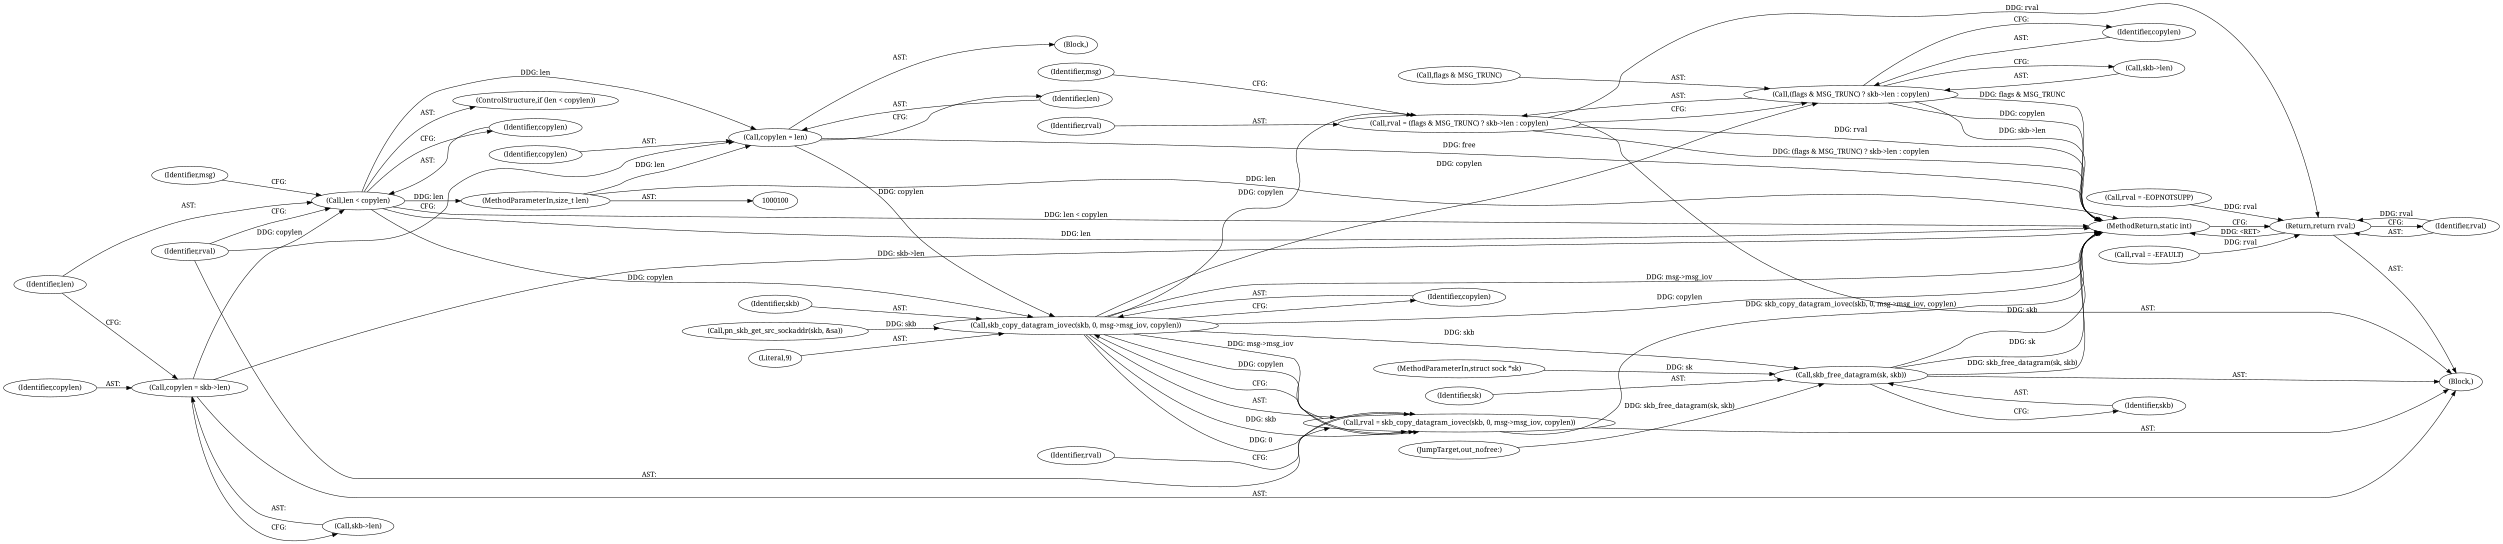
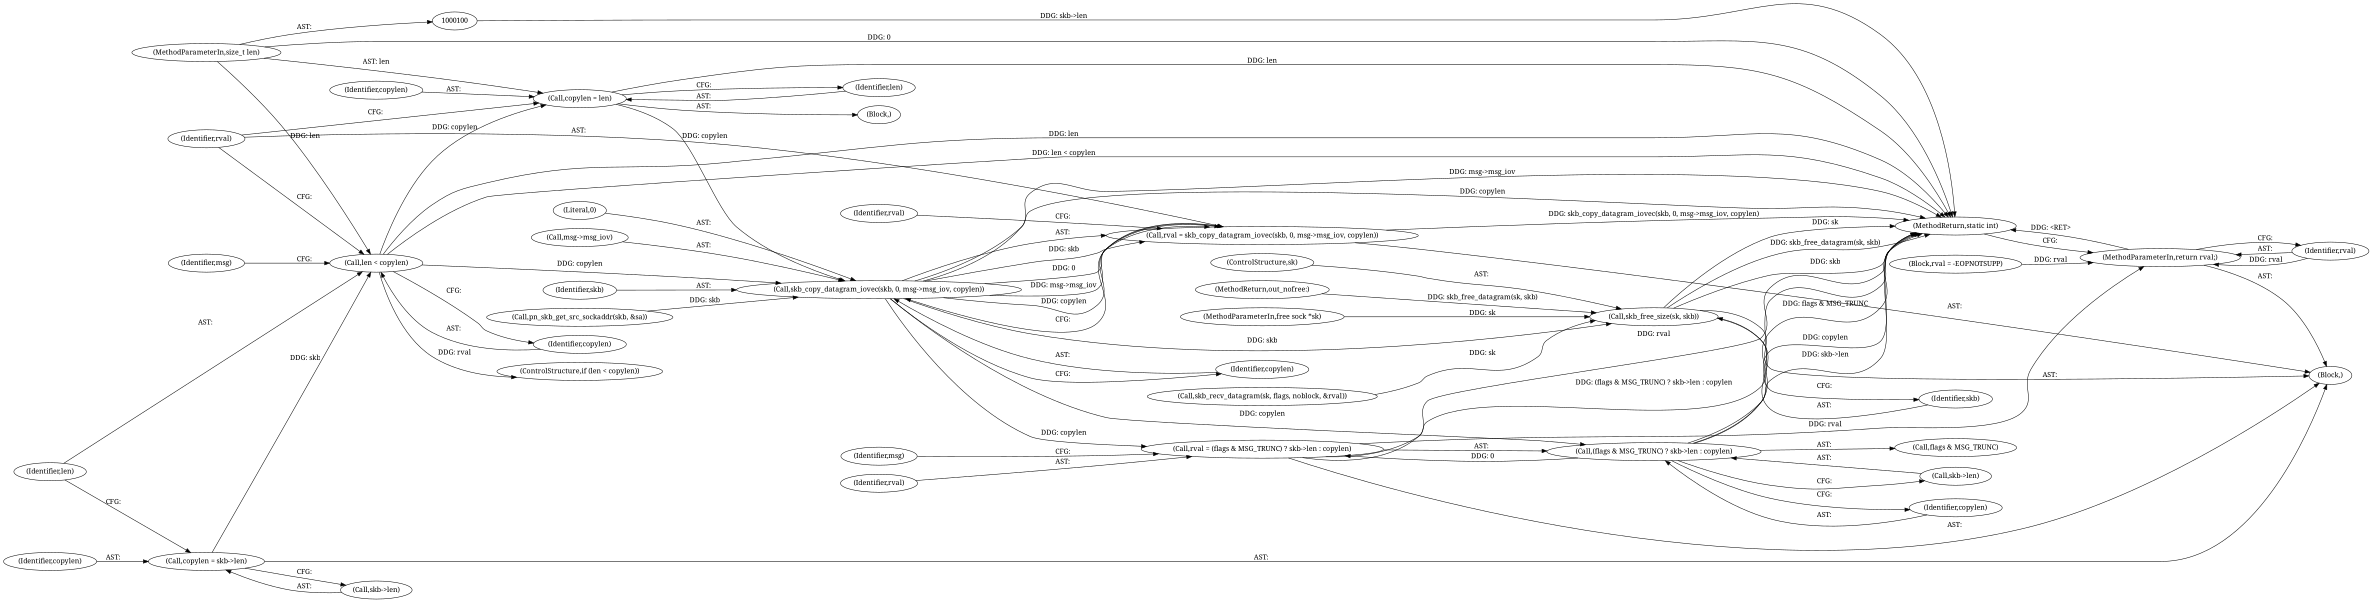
(536, 73) -> (455, 128)
(1642, 82) -> (1825, 449)
(1680, 96) -> (1483, 456)
(1680, 109) -> (1483, 446)
(429, 113) -> (455, 353)
(1459, 145) -> (1262, 61)
(650, 165) -> (376, 62)
(1261, 179) -> (879, 38)
(2149, 198) -> (1956, 264)
(430, 201) -> (300, 149)
(2320, 226) -> (2160, 258)
(280, 233) -> (305, 358)
none -> (580, 238)
(1147, 252) -> (1282, 20)
(2149, 255) -> none
(775, 358) -> (580, 210)
(1459, 369) -> (1262, 317)
(1851, 375) -> (1654, 317)
none -> (1262, 396)
(1459, 396) -> (1262, 263)
(1459, 450) -> (1262, 290)
